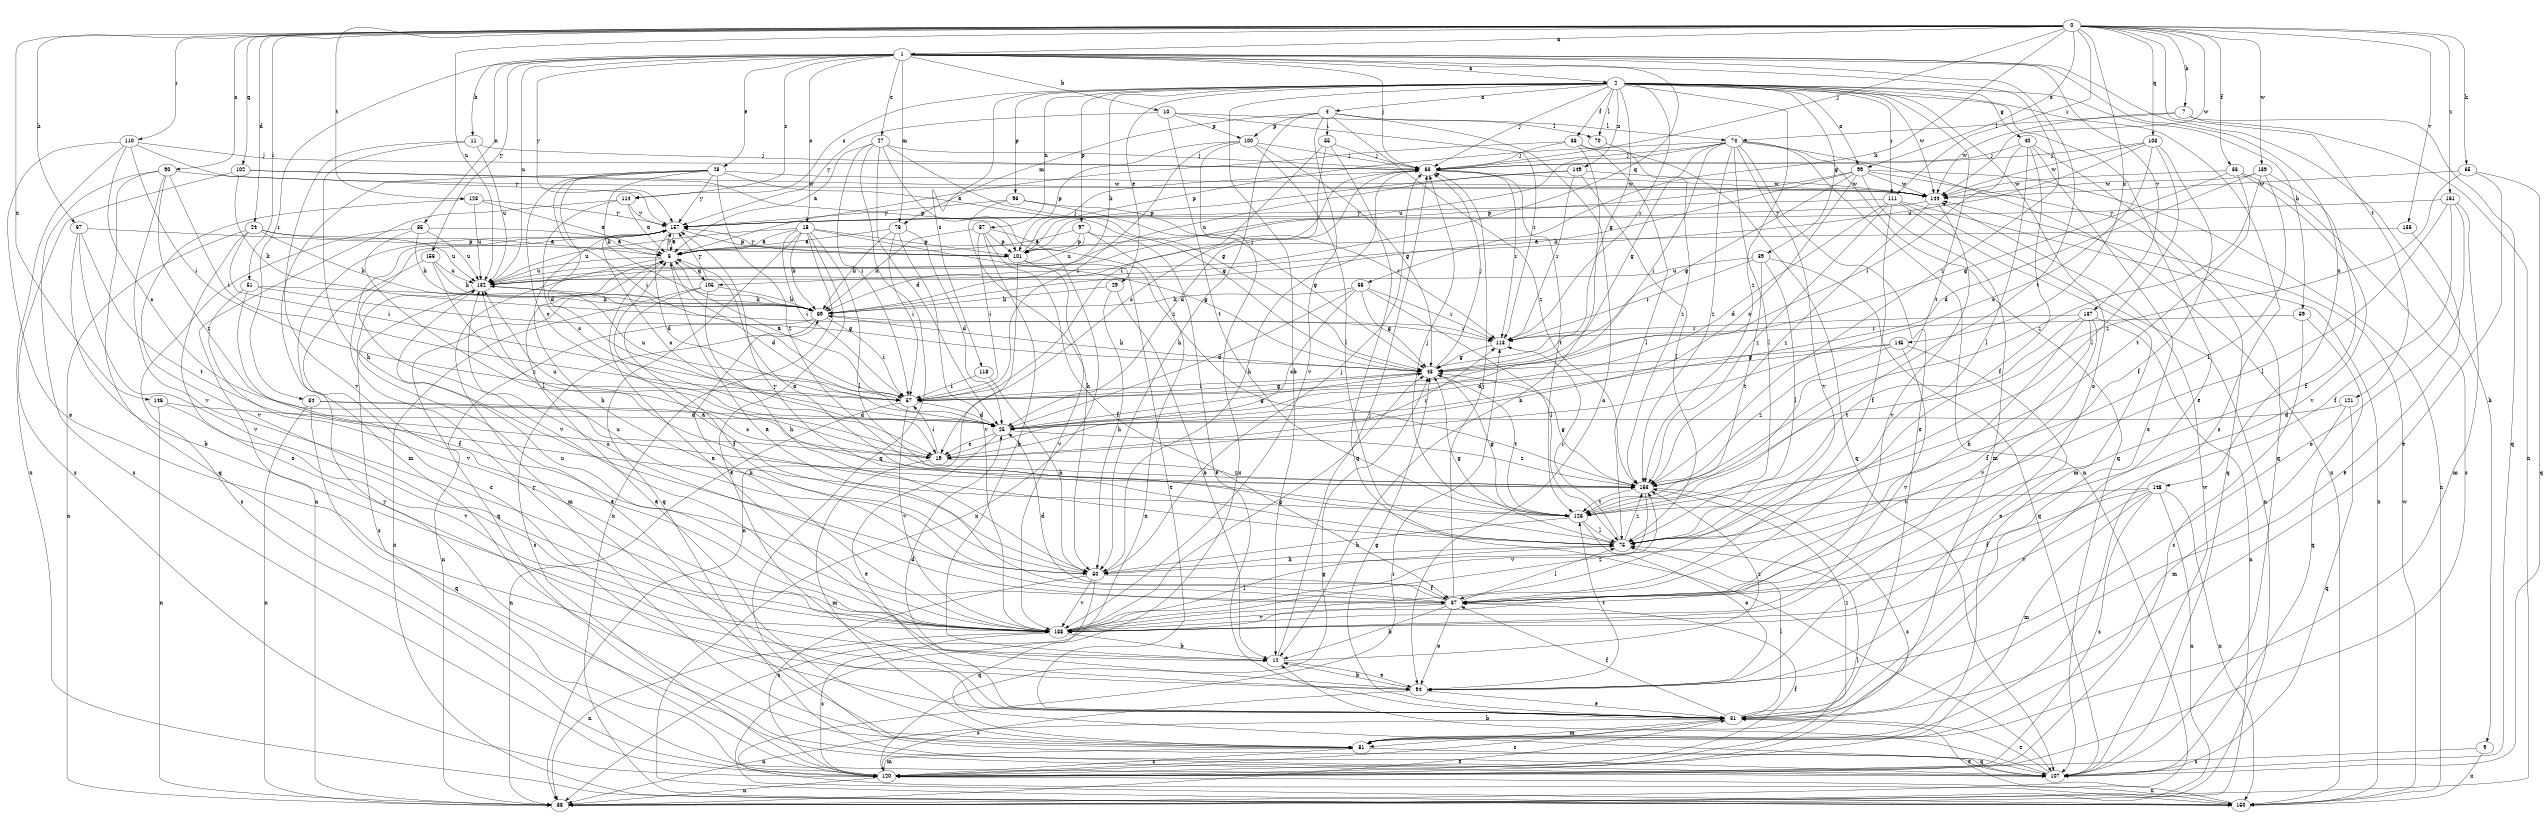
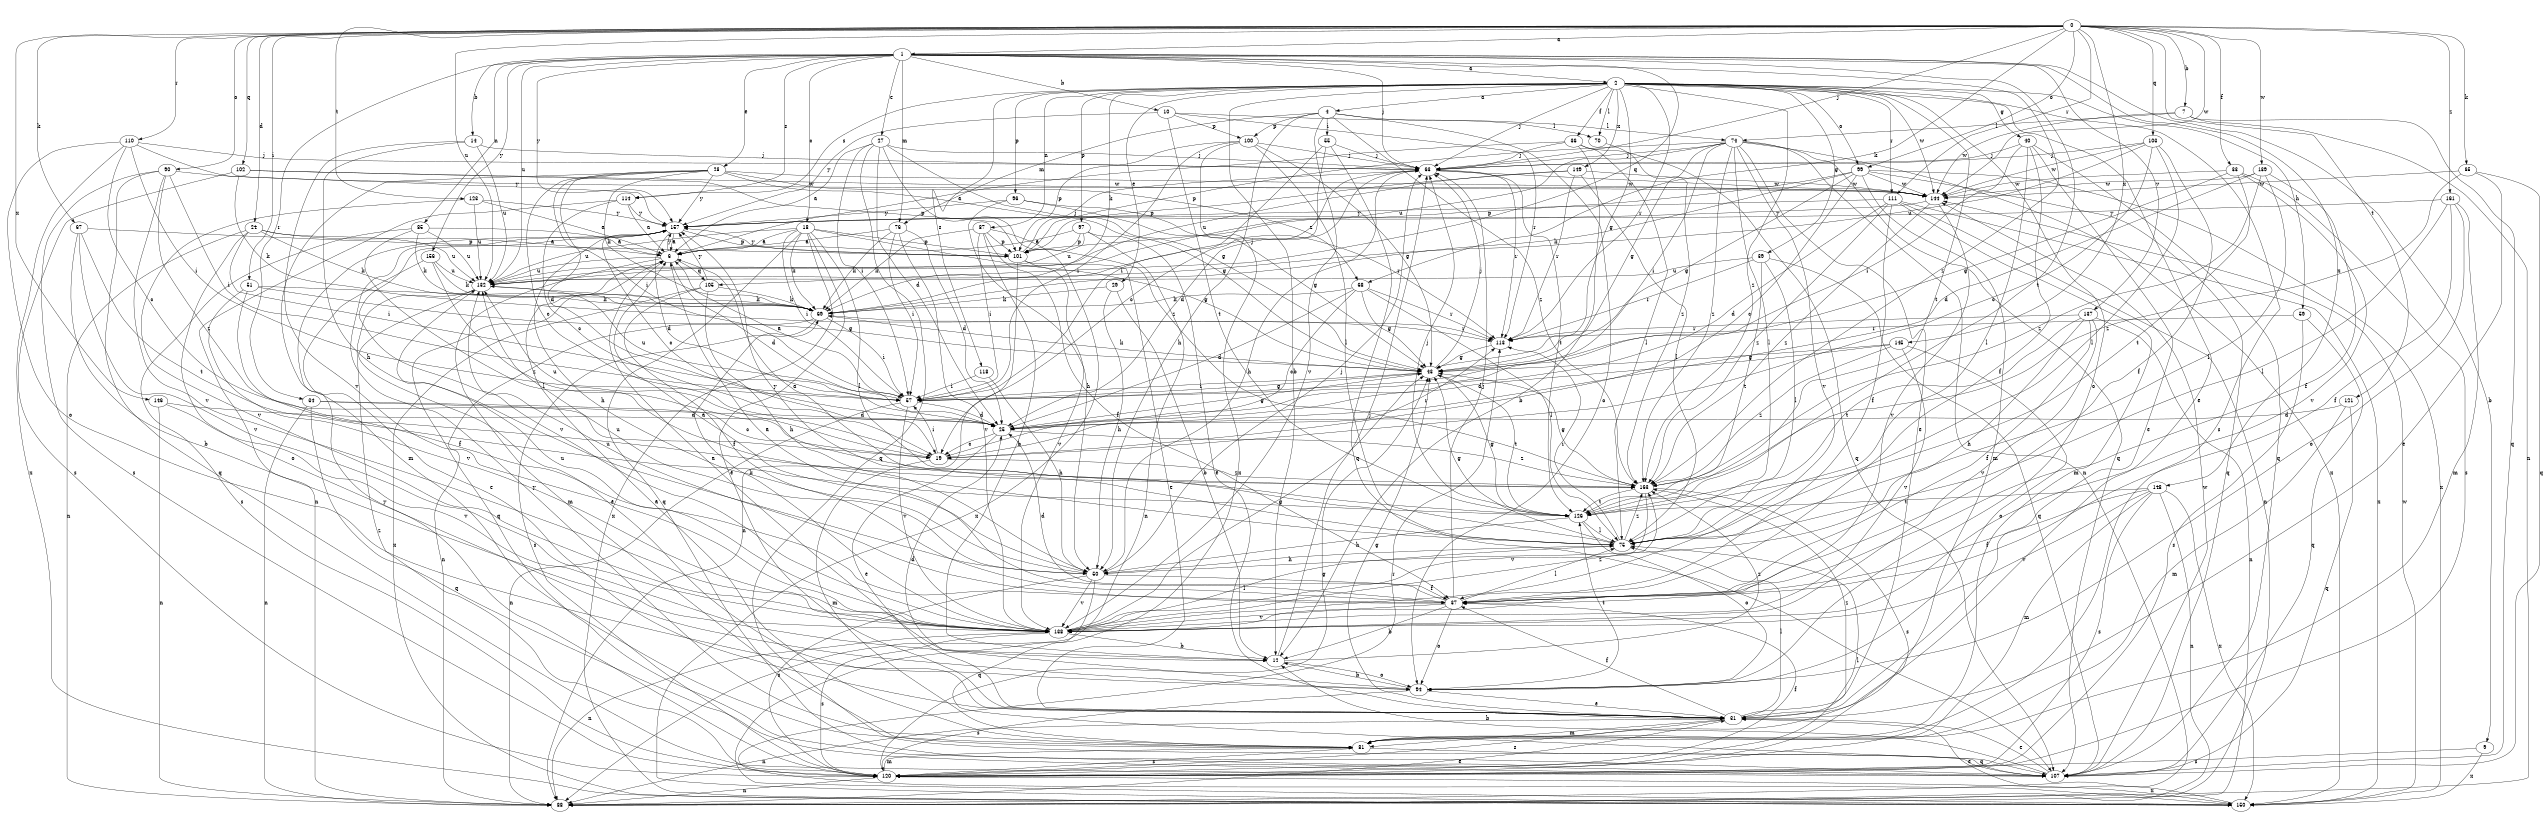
(474, 141) -> (474, 141)
(2407, 228) -> none
(1091, 472) -> (1052, 190)
(379, 531) -> (379, 531)
